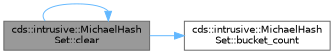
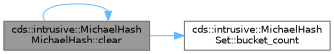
(77, 36) -> (77, 36)
